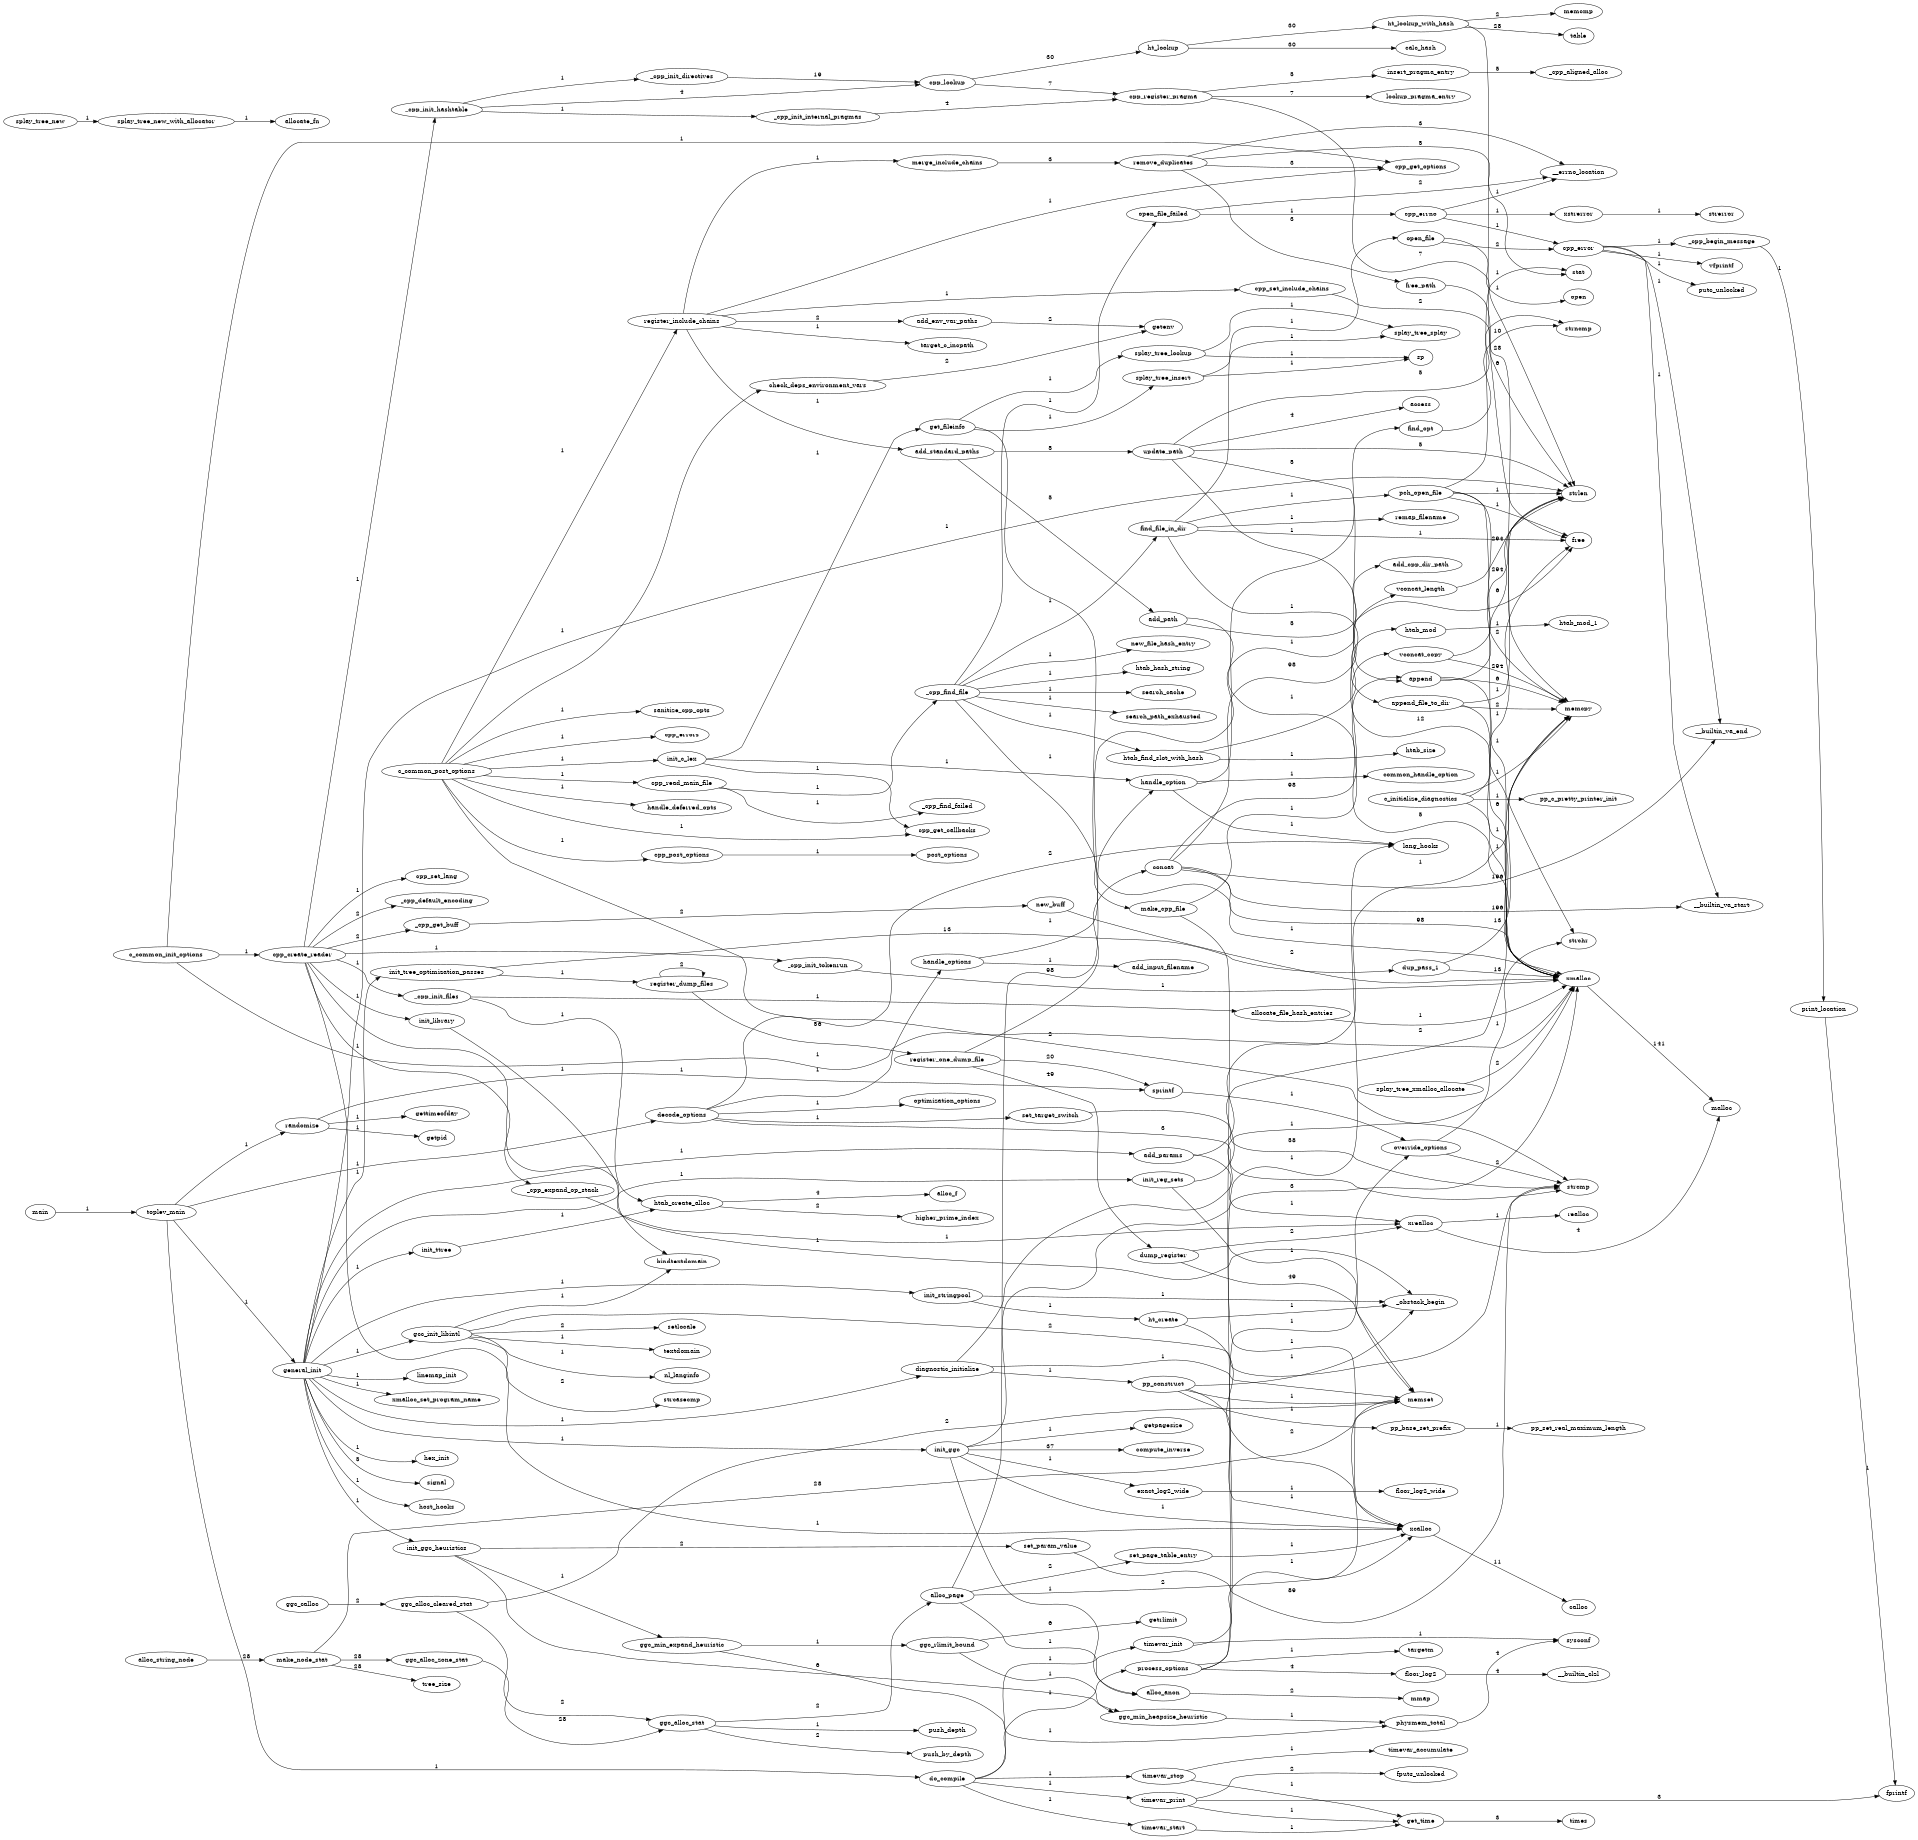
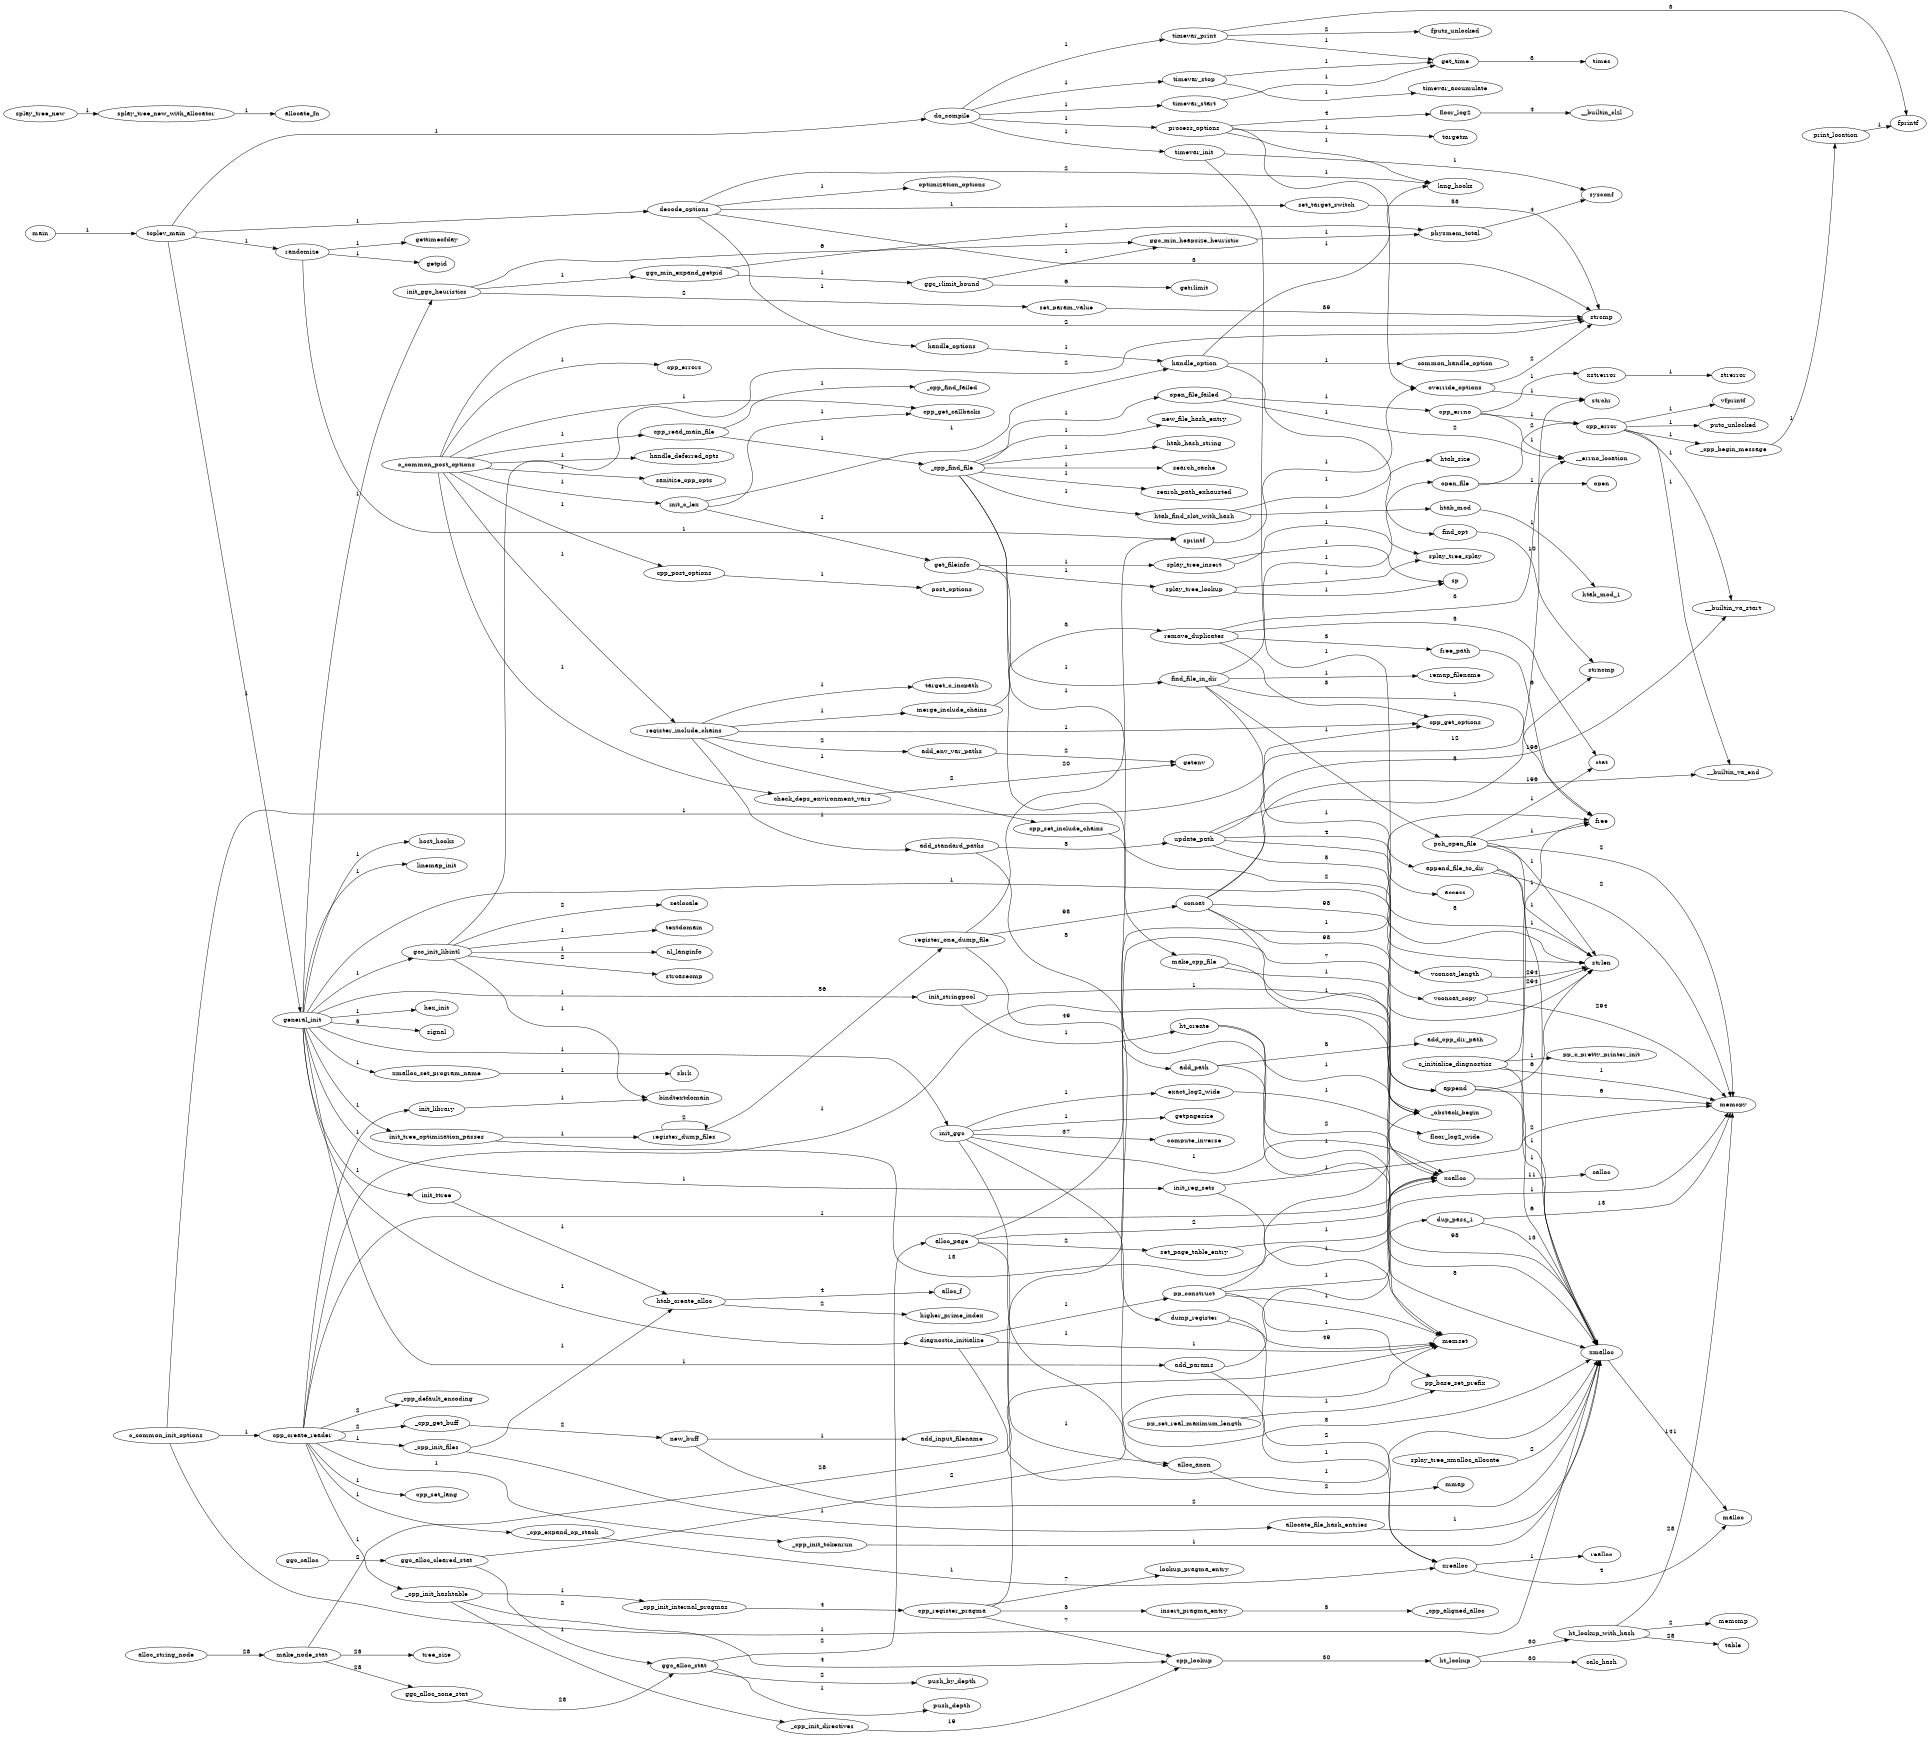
(1044, 89) -> (1075, 1636)
(1049, 965) -> (805, 1439)
none -> (684, 1074)
(1486, 1428) -> (1337, 1411)
(682, 1645) -> (684, 273)
